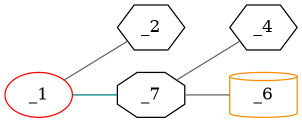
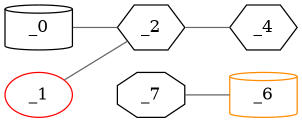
none -> (39, 27)
(208, 61) -> (207, 27)
(95, 95) -> none
